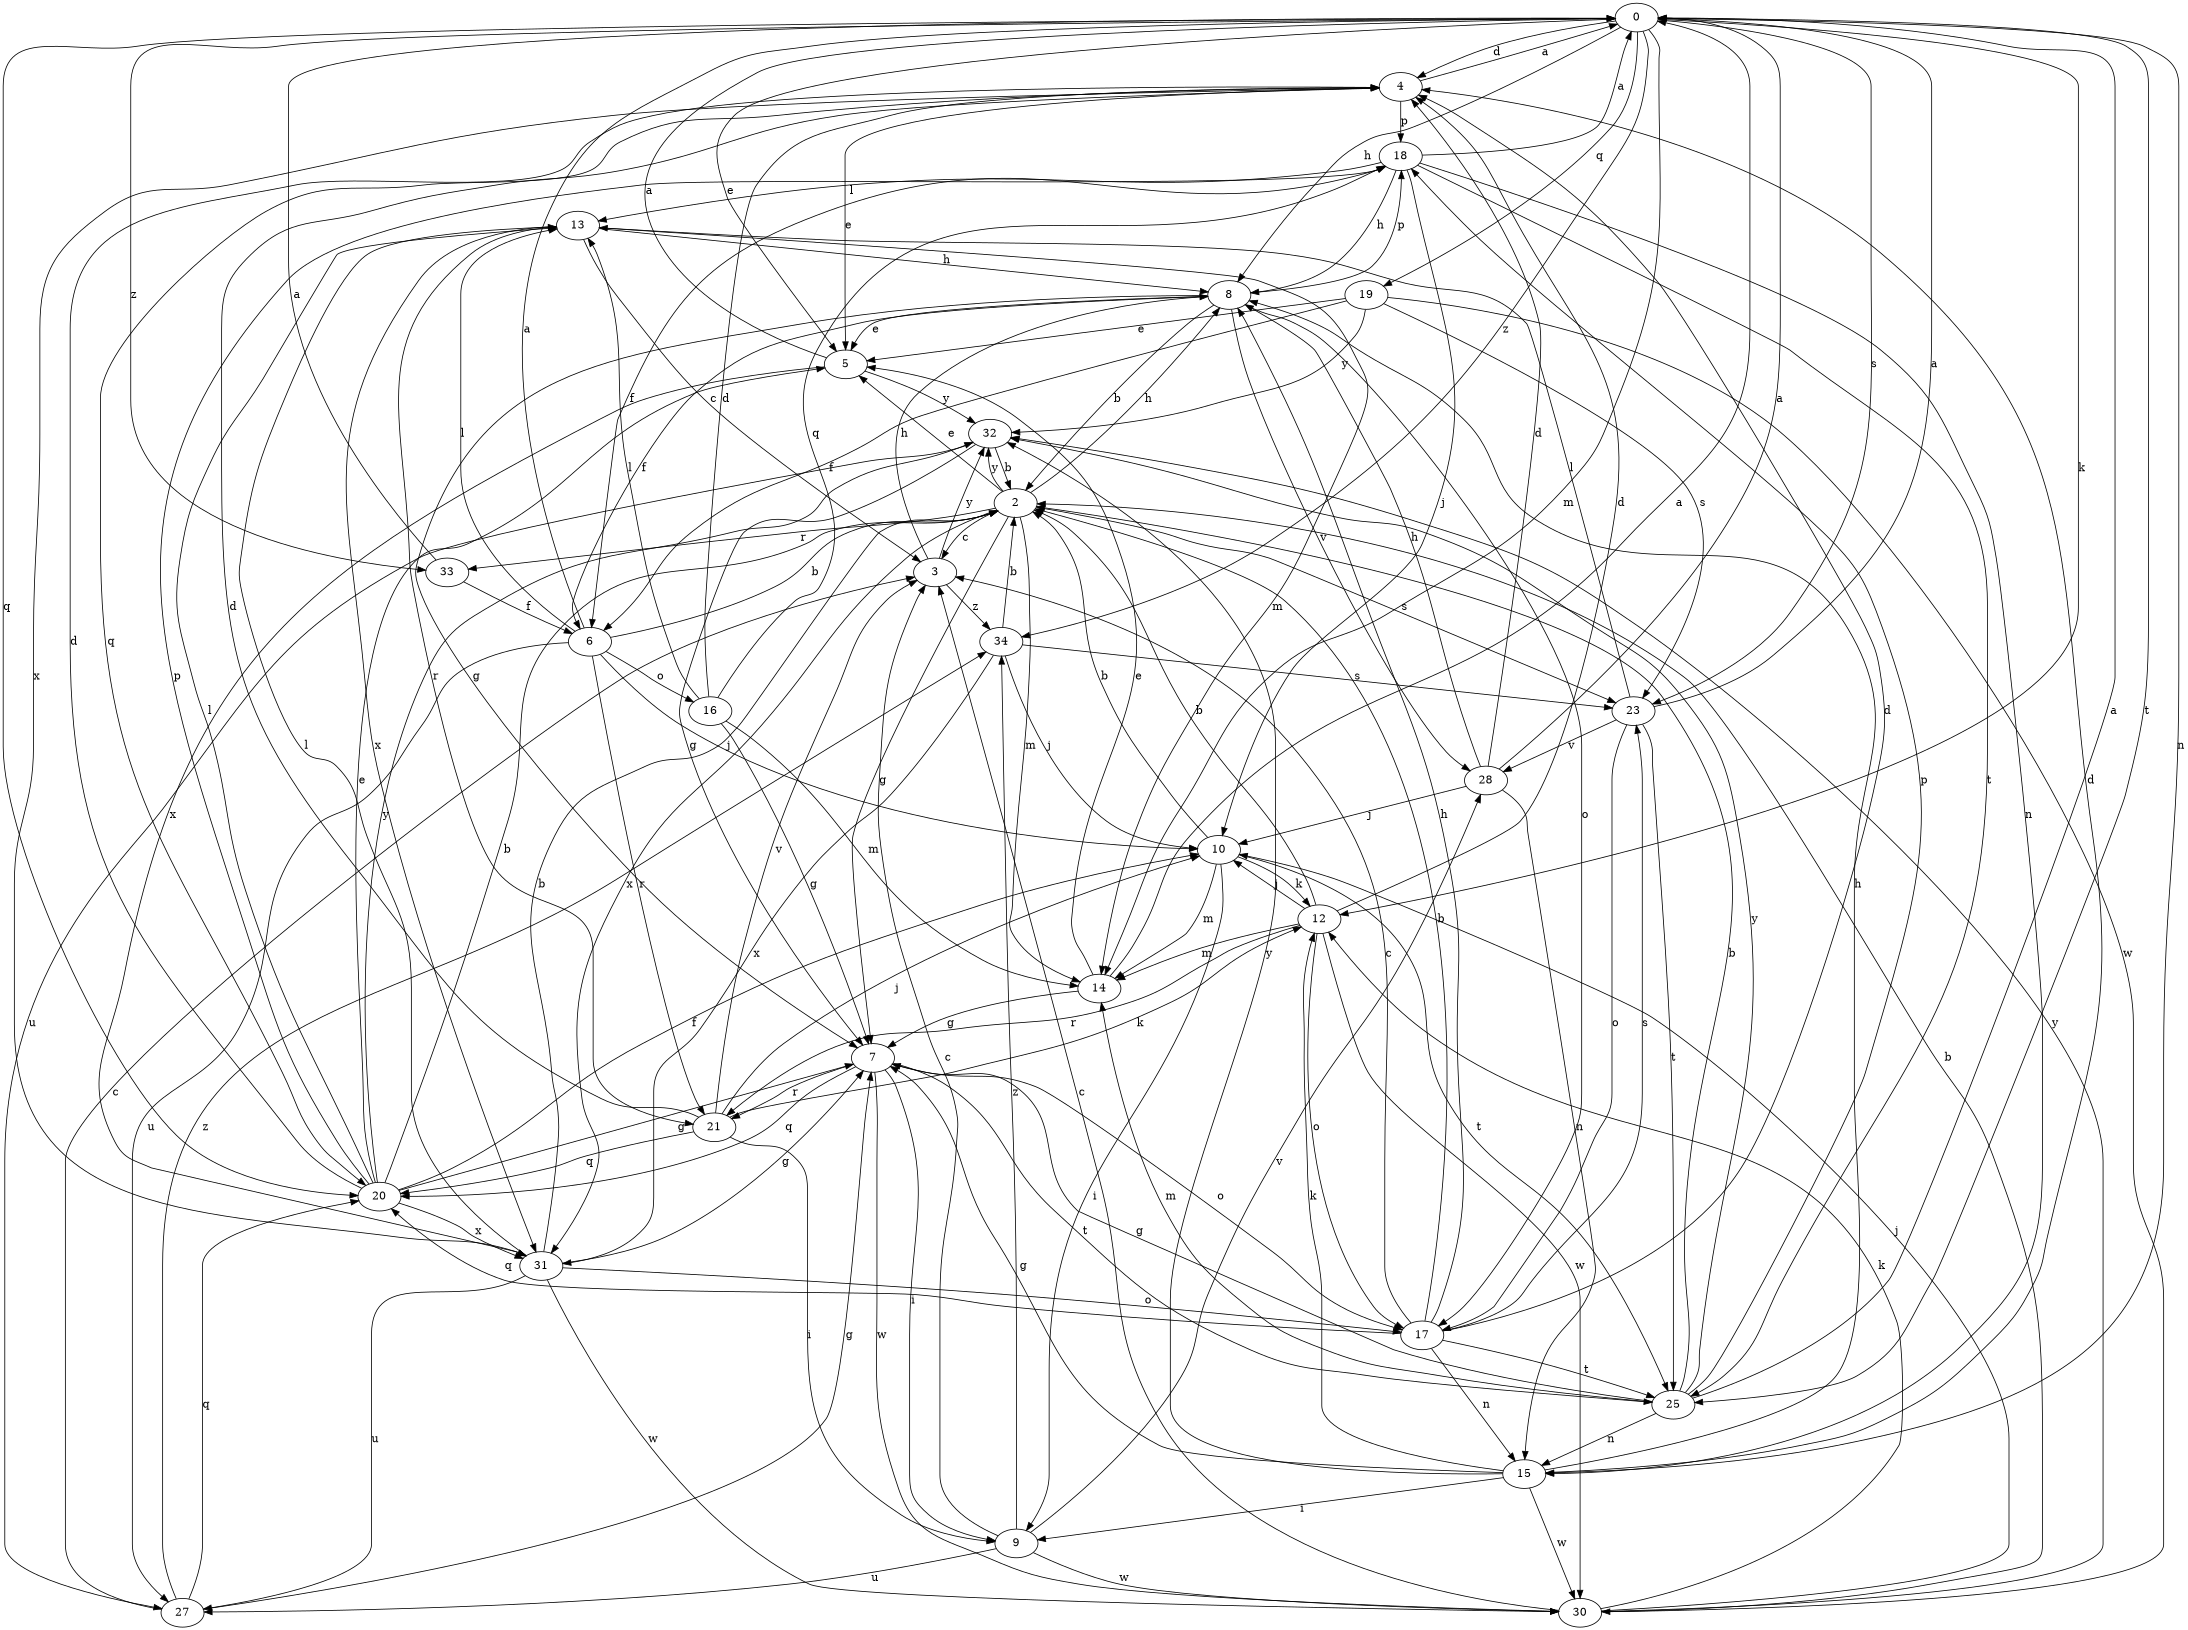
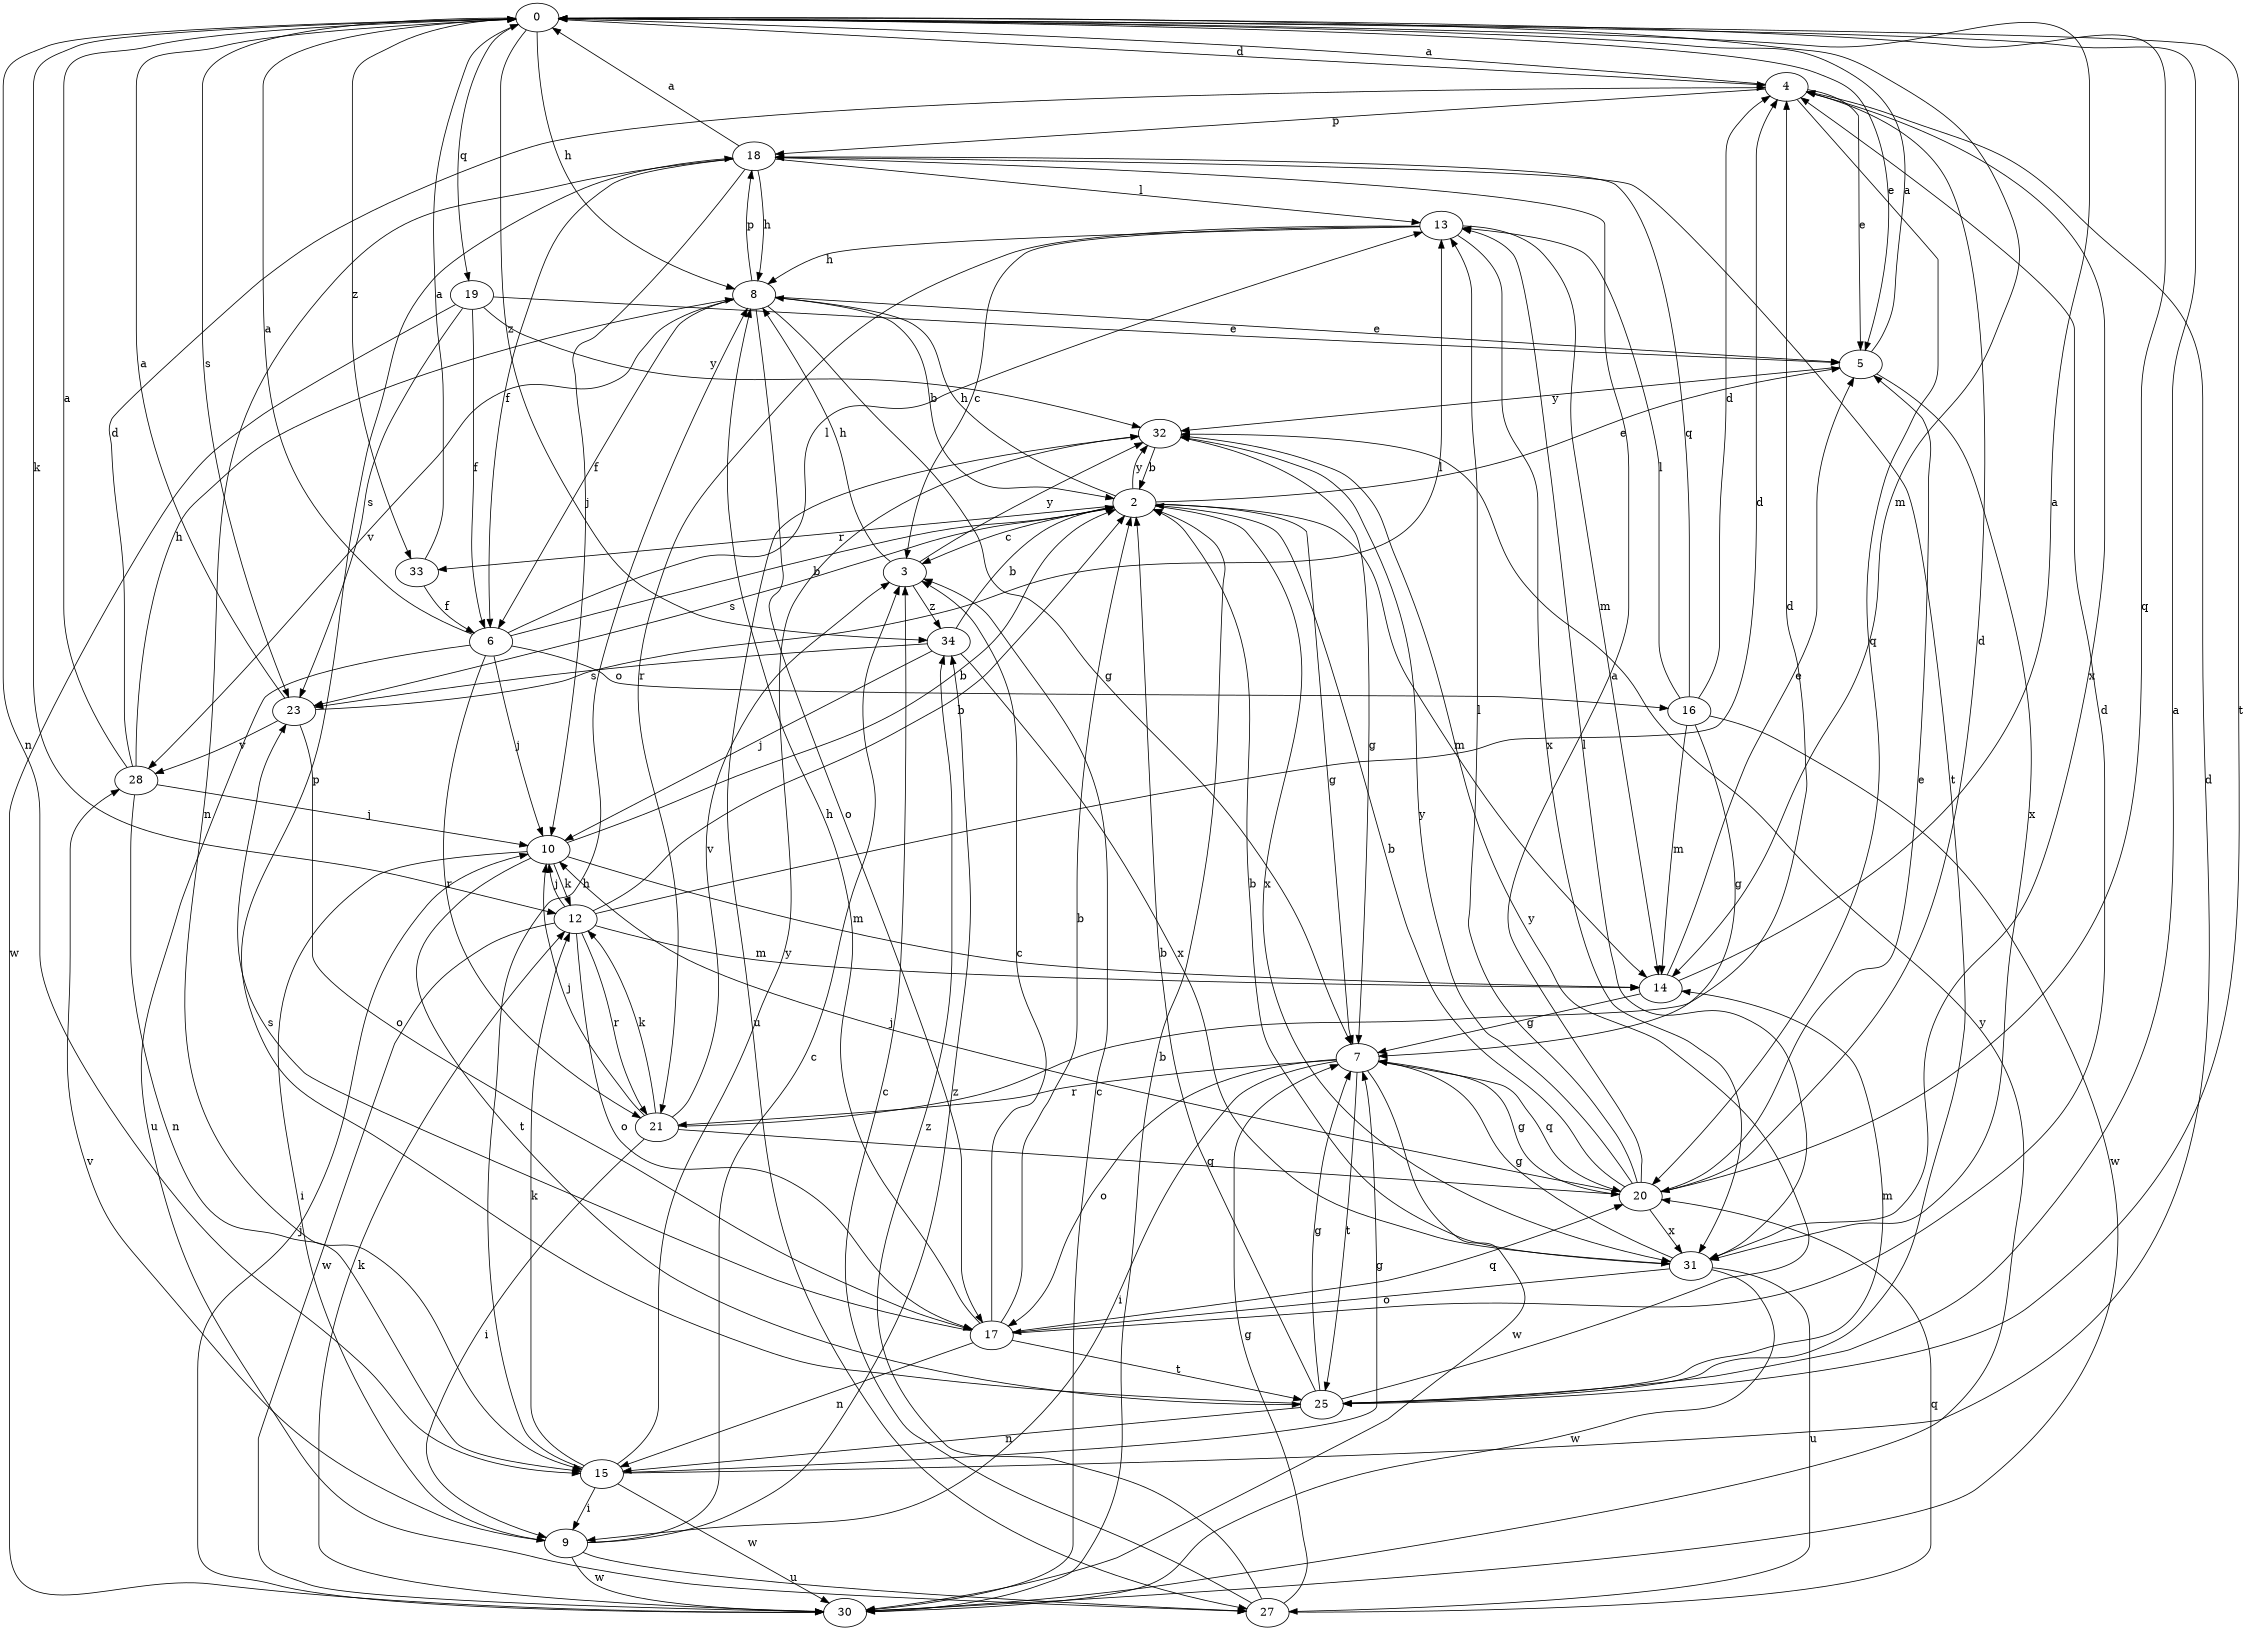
(178, 676) -> (1615, 676)
(694, 1023) -> (892, 1023)
(1671, 1052) -> none
none -> (1926, 1508)
